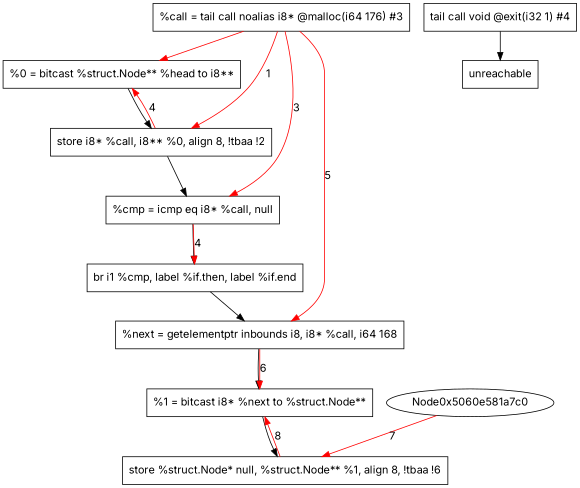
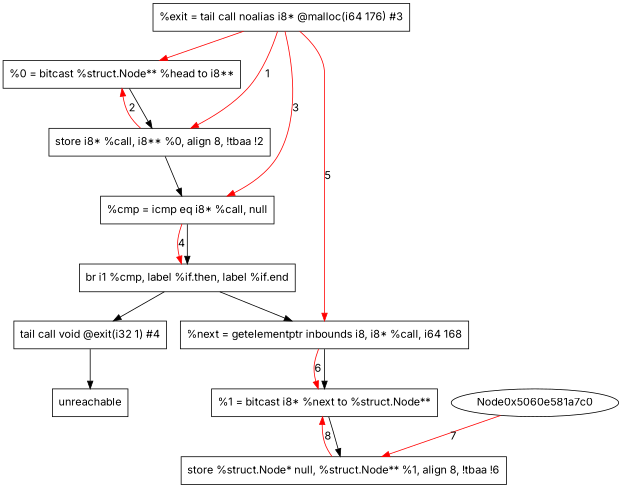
(281, 17) -> (281, 17)
(153, 108) -> (132, 108)
none -> (142, 304)
